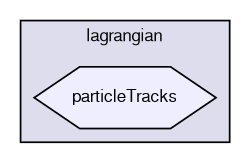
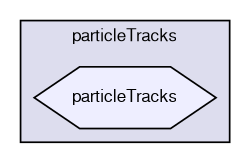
(125, 37) -> (125, 37)
